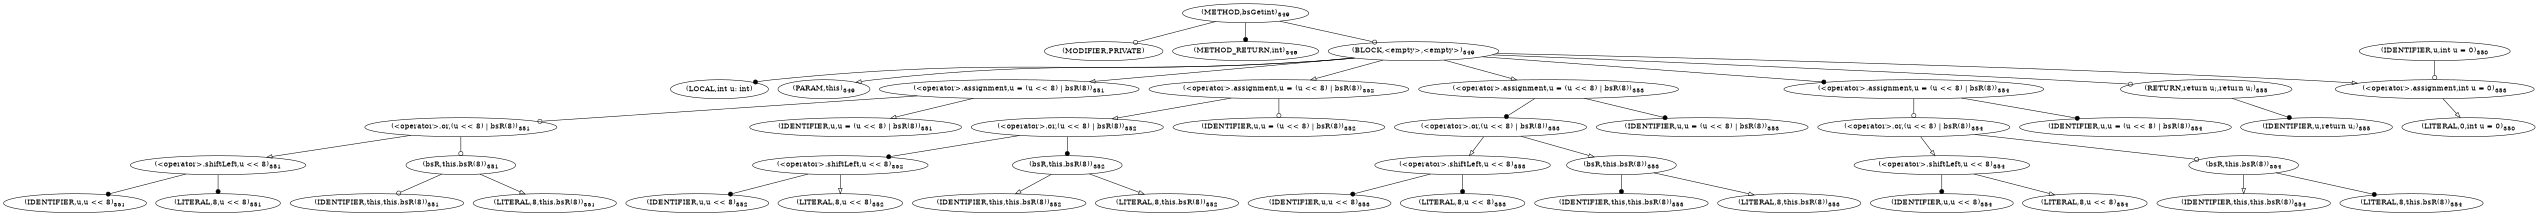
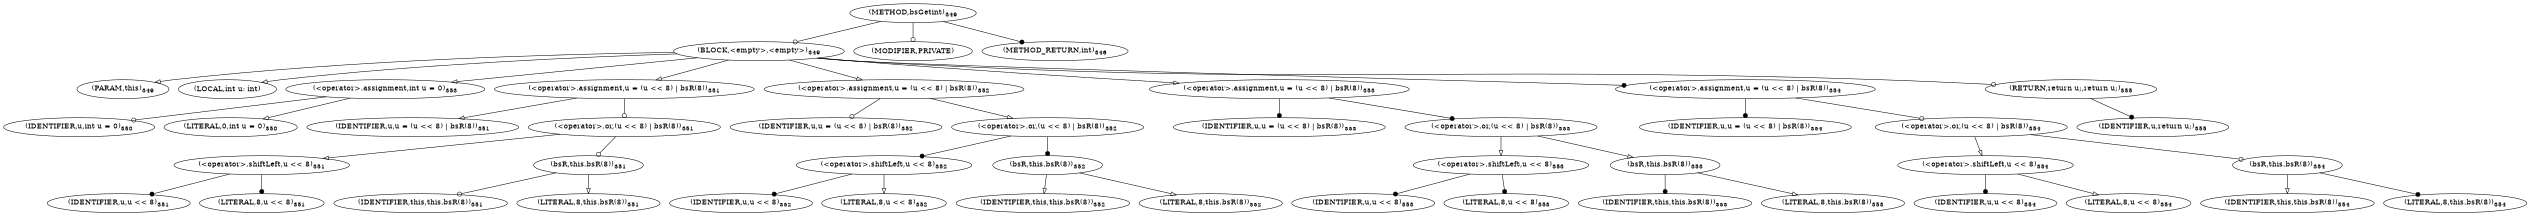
(981, 67) -> (472, 64)
(2435, 68) -> (231, 108)
